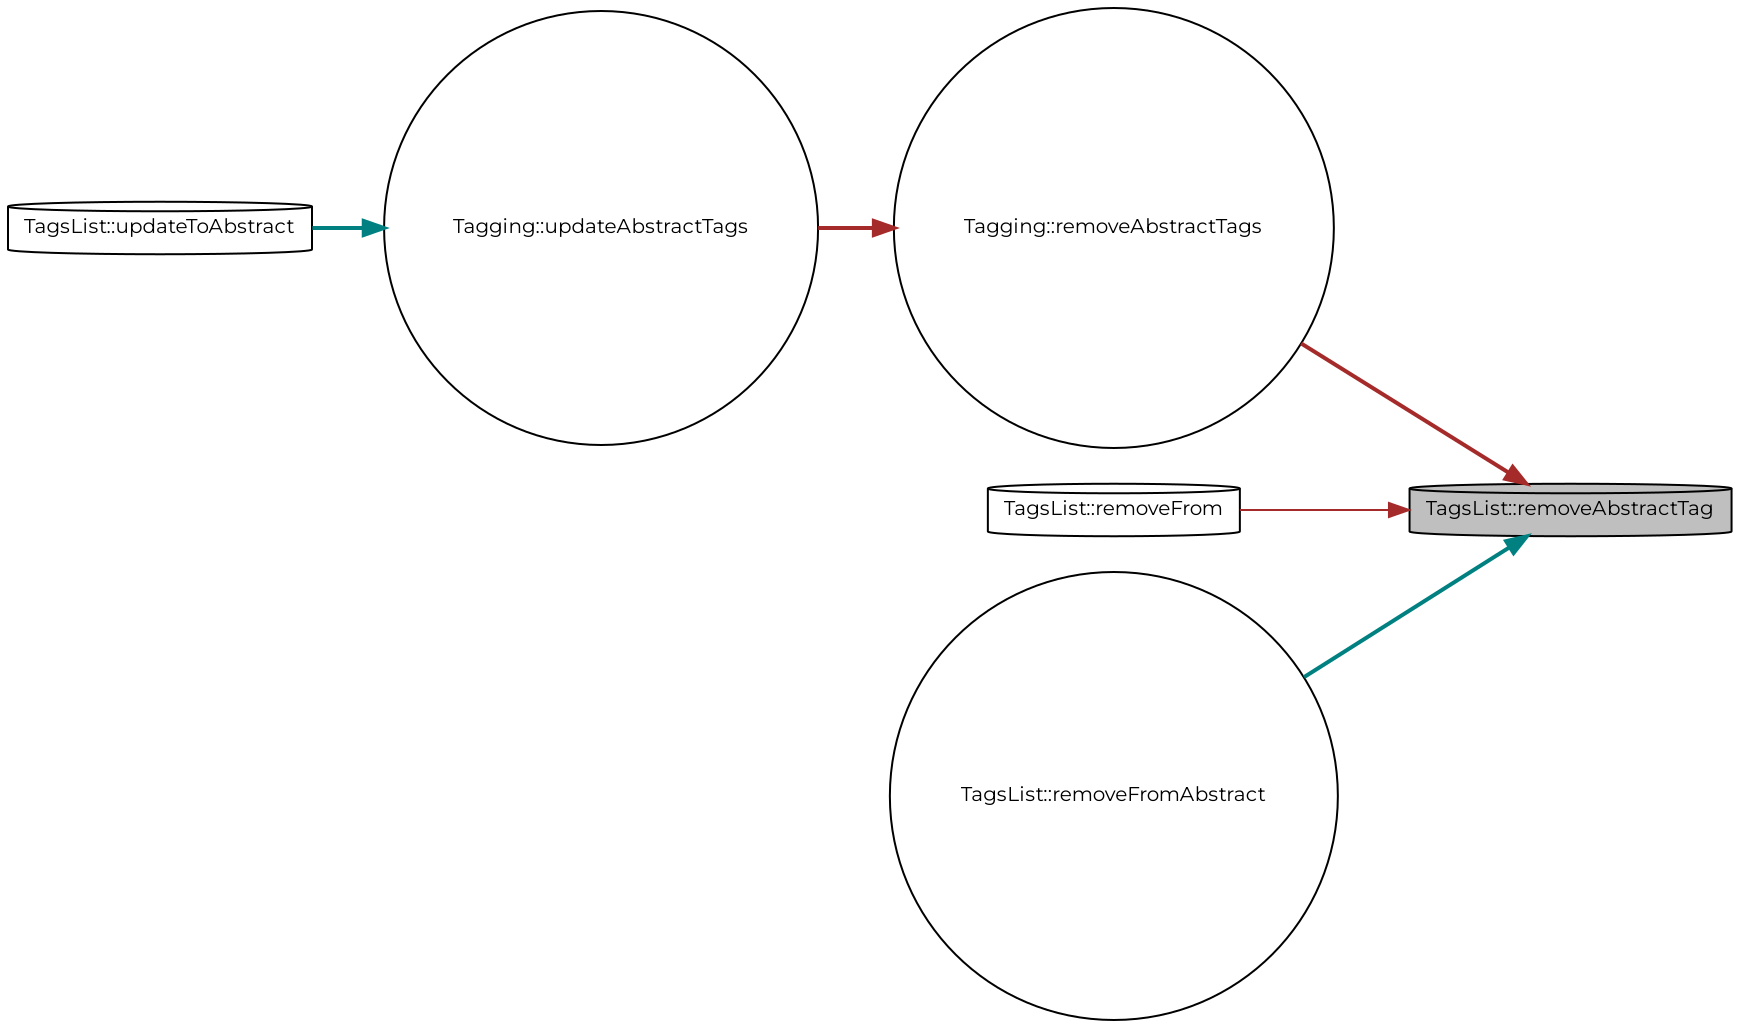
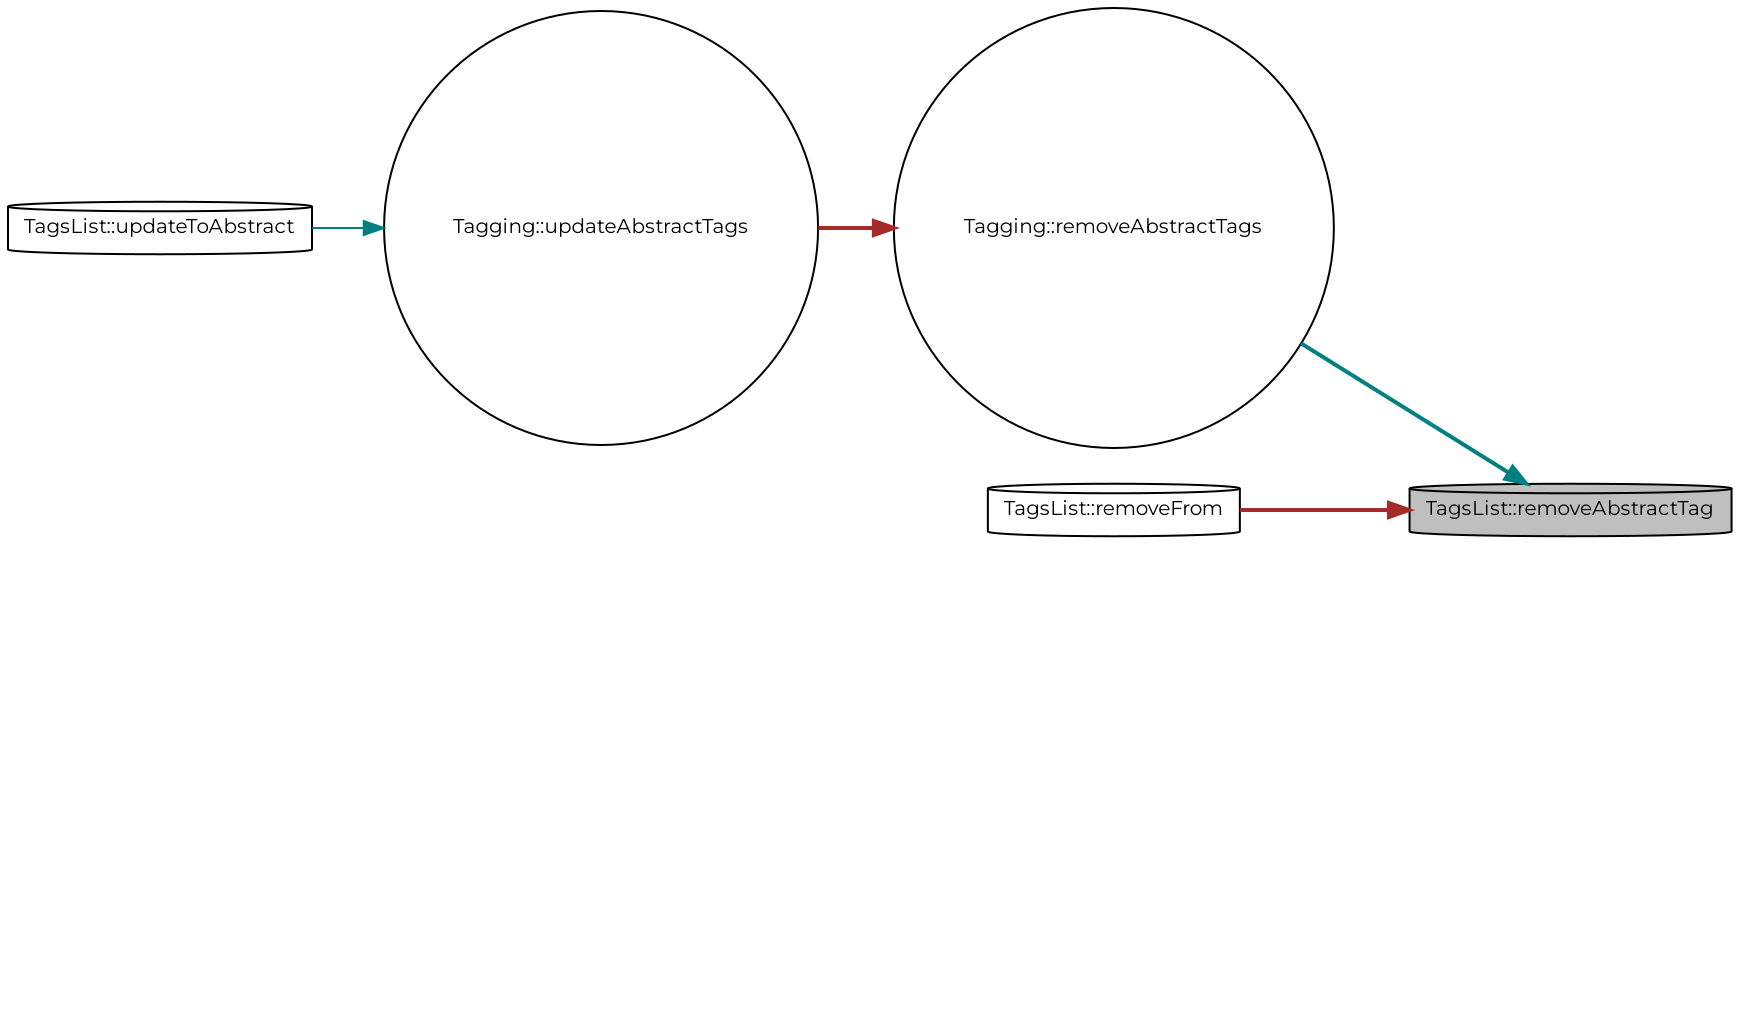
(338, 228) -> (338, 228)
(1405, 408) -> (1405, 408)
(1314, 510) -> (1314, 510)
(1114, 796) -> none
